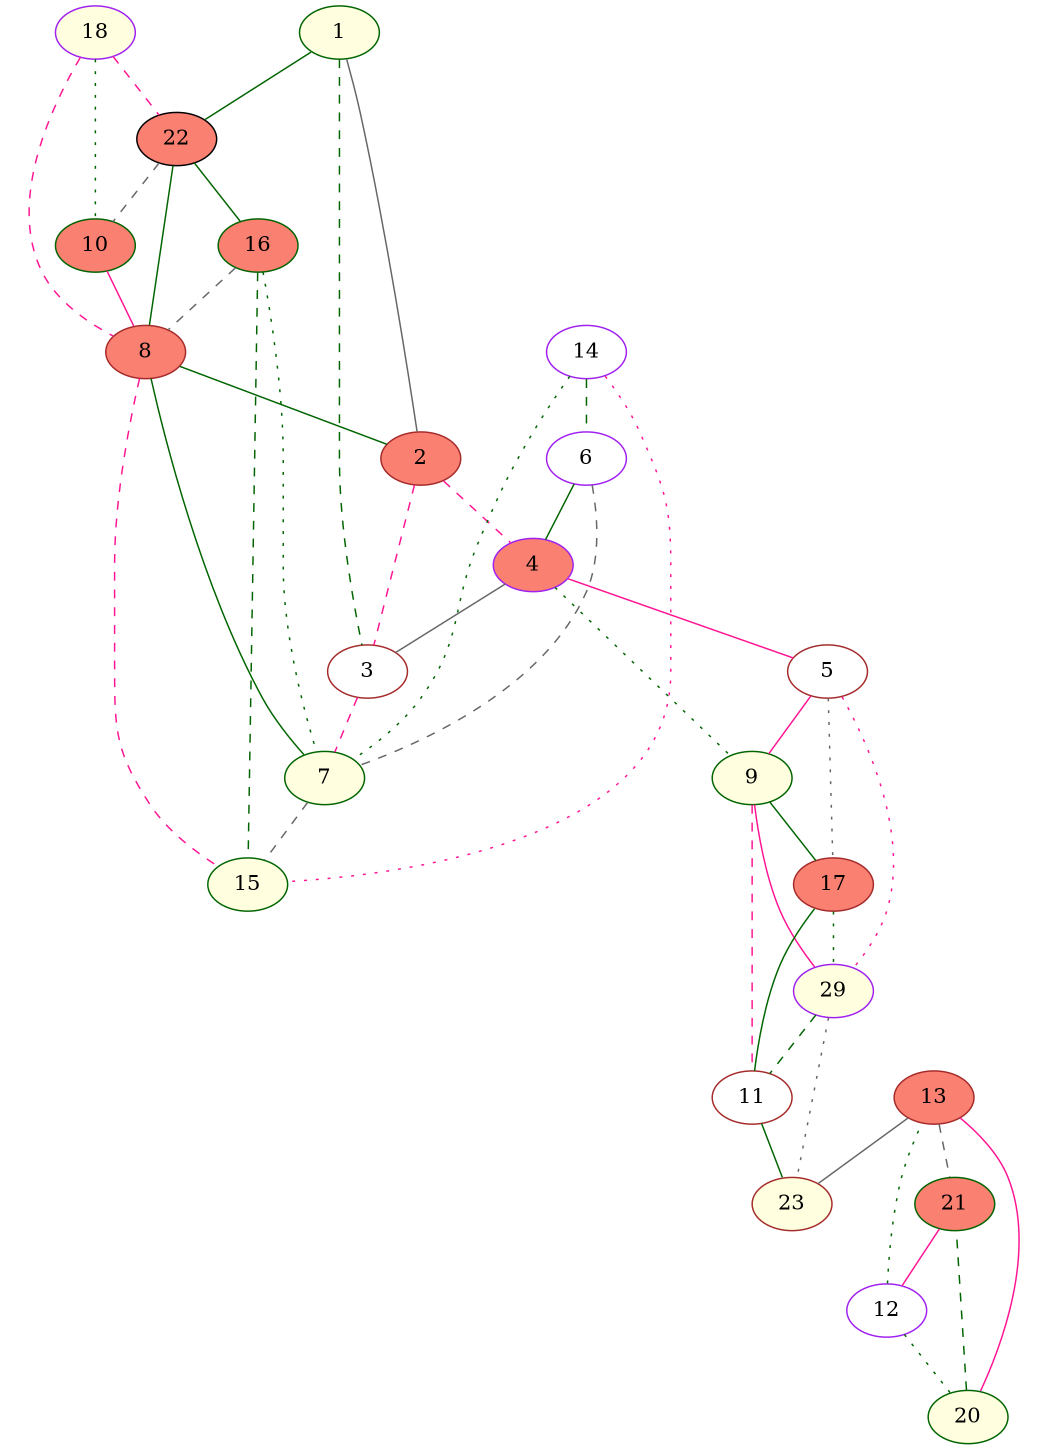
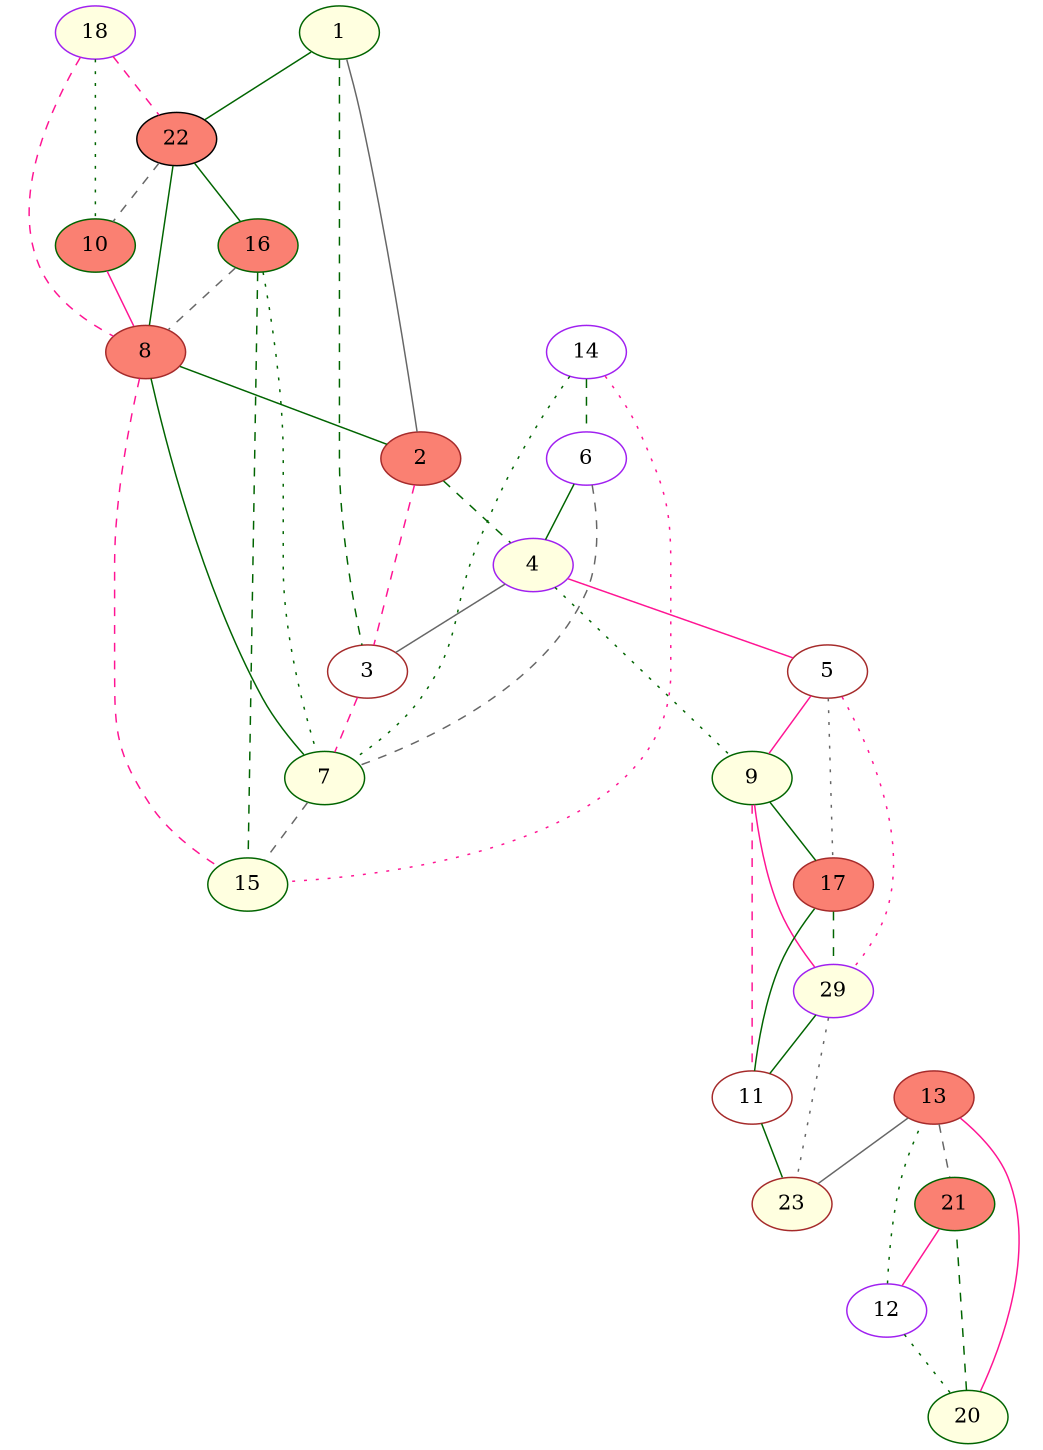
(477, 512) -> (477, 512)
(533, 565) -> (533, 565)
(833, 938) -> (833, 938)
(793, 1044) -> (793, 1044)
